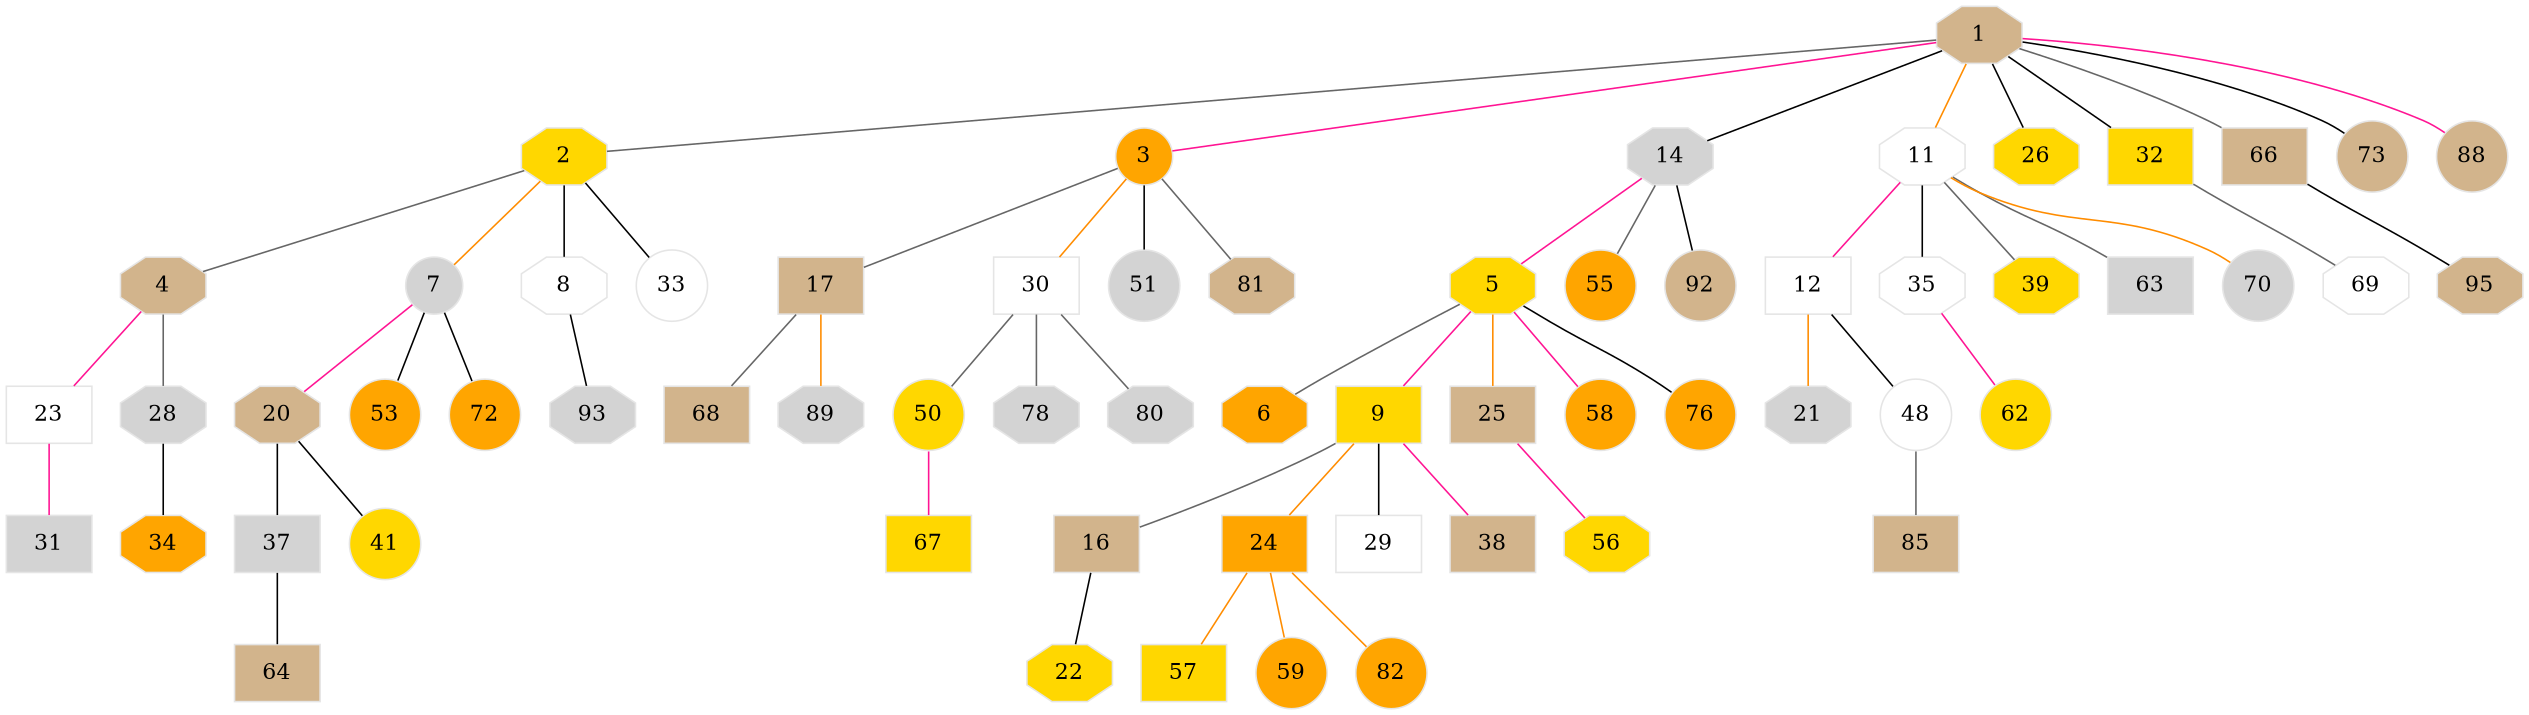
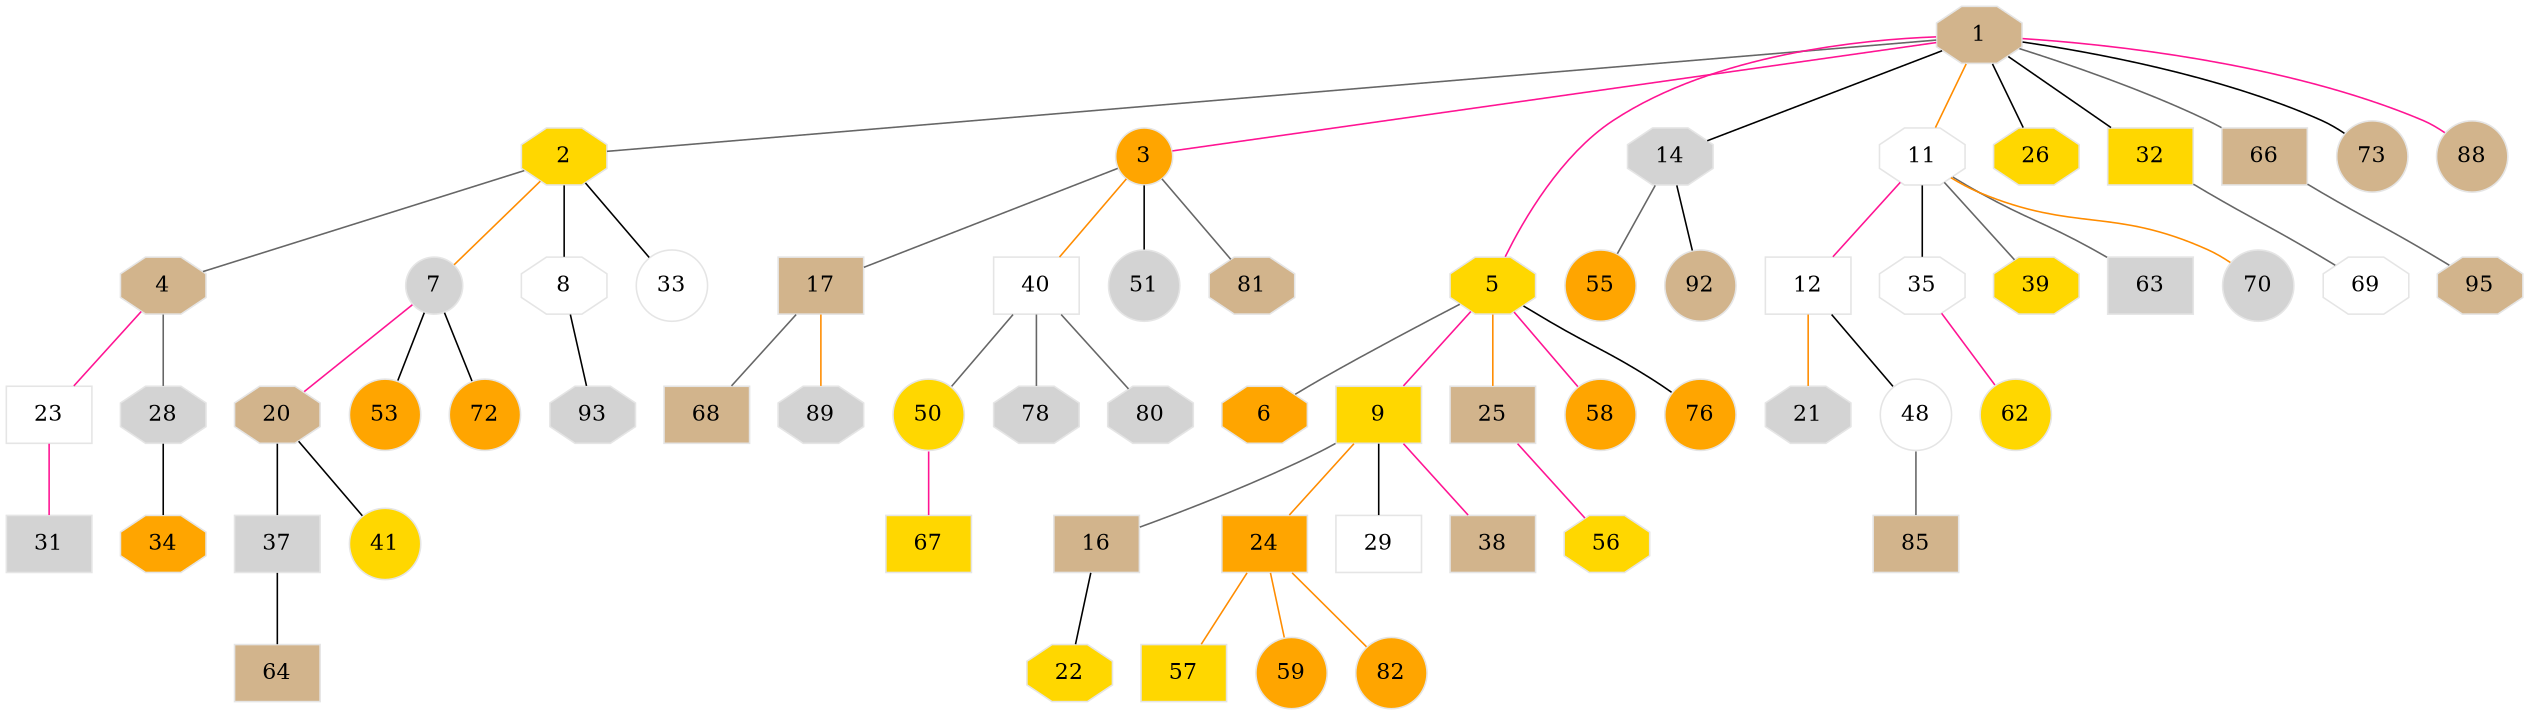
(1582, 221) -> (1662, 94)
(2379, 224) -> (2379, 224)
(1036, 286) -> (1036, 286)
